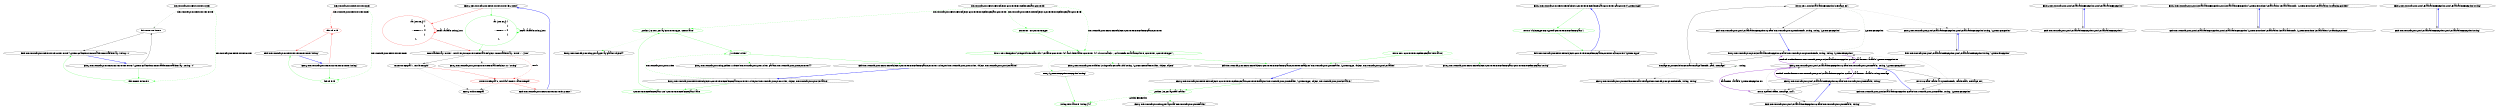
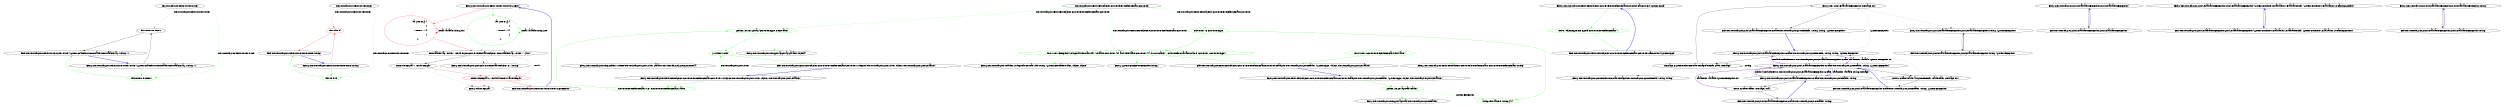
(490, 86) -> (488, 83)
(1070, 88) -> (1422, 37)
(545, 92) -> (541, 89)
